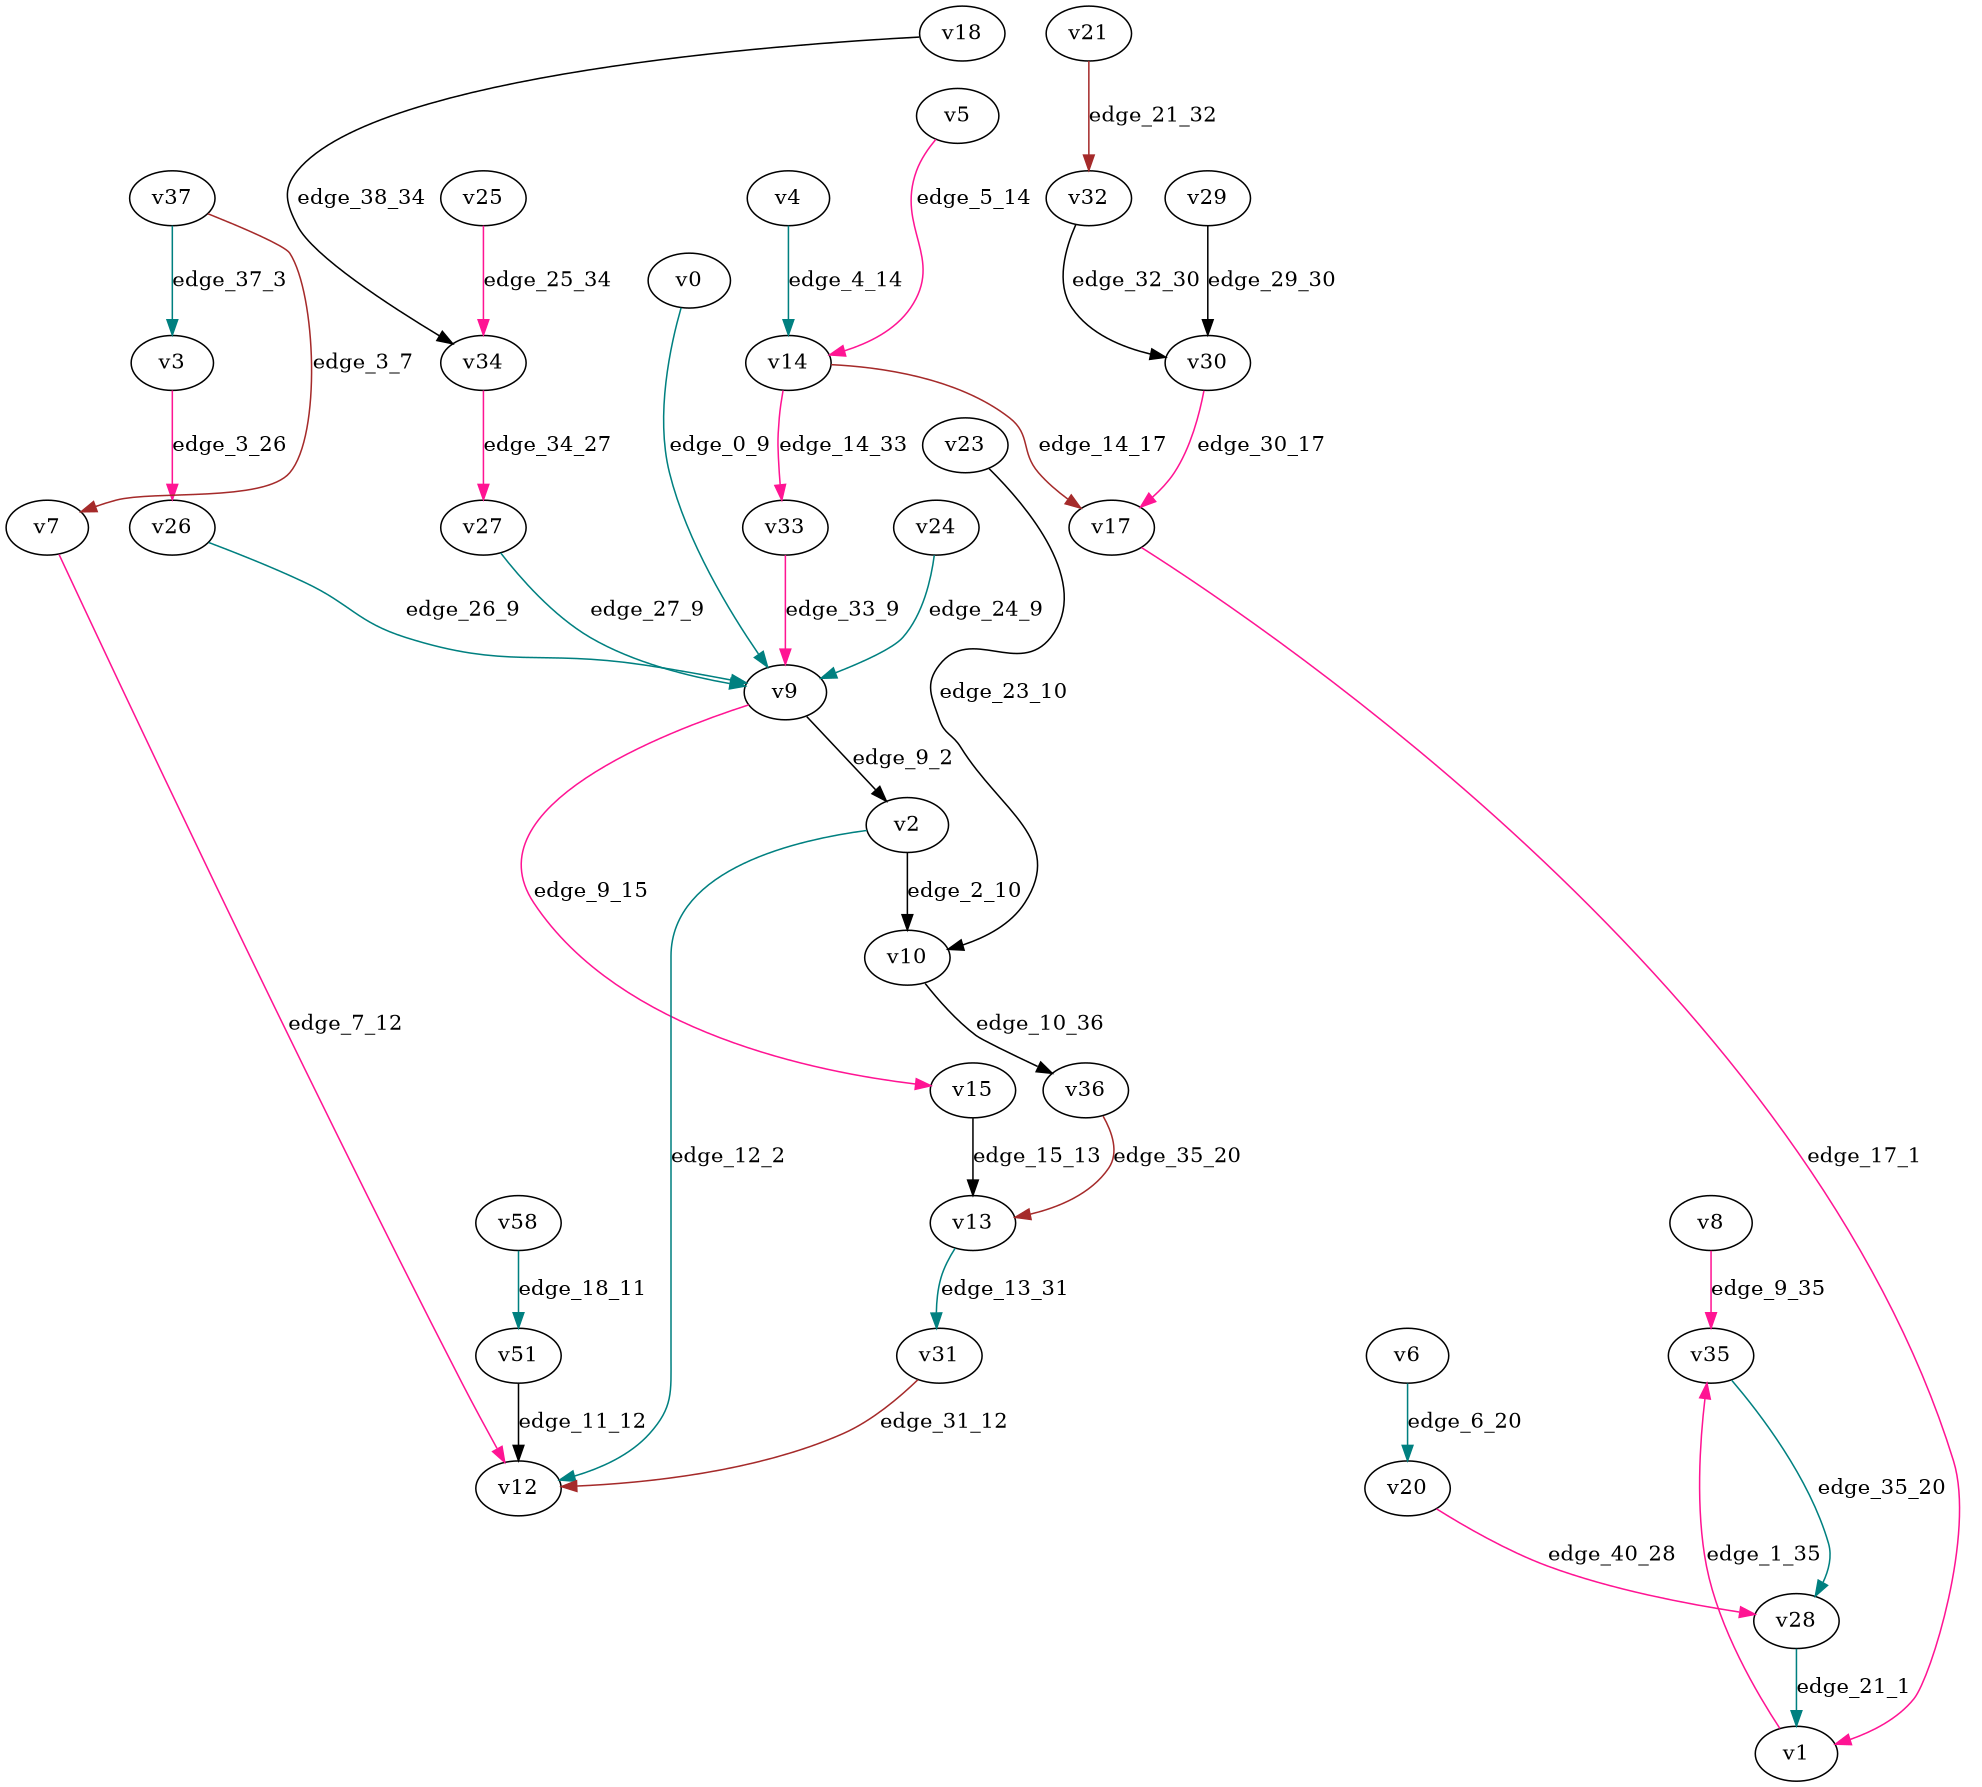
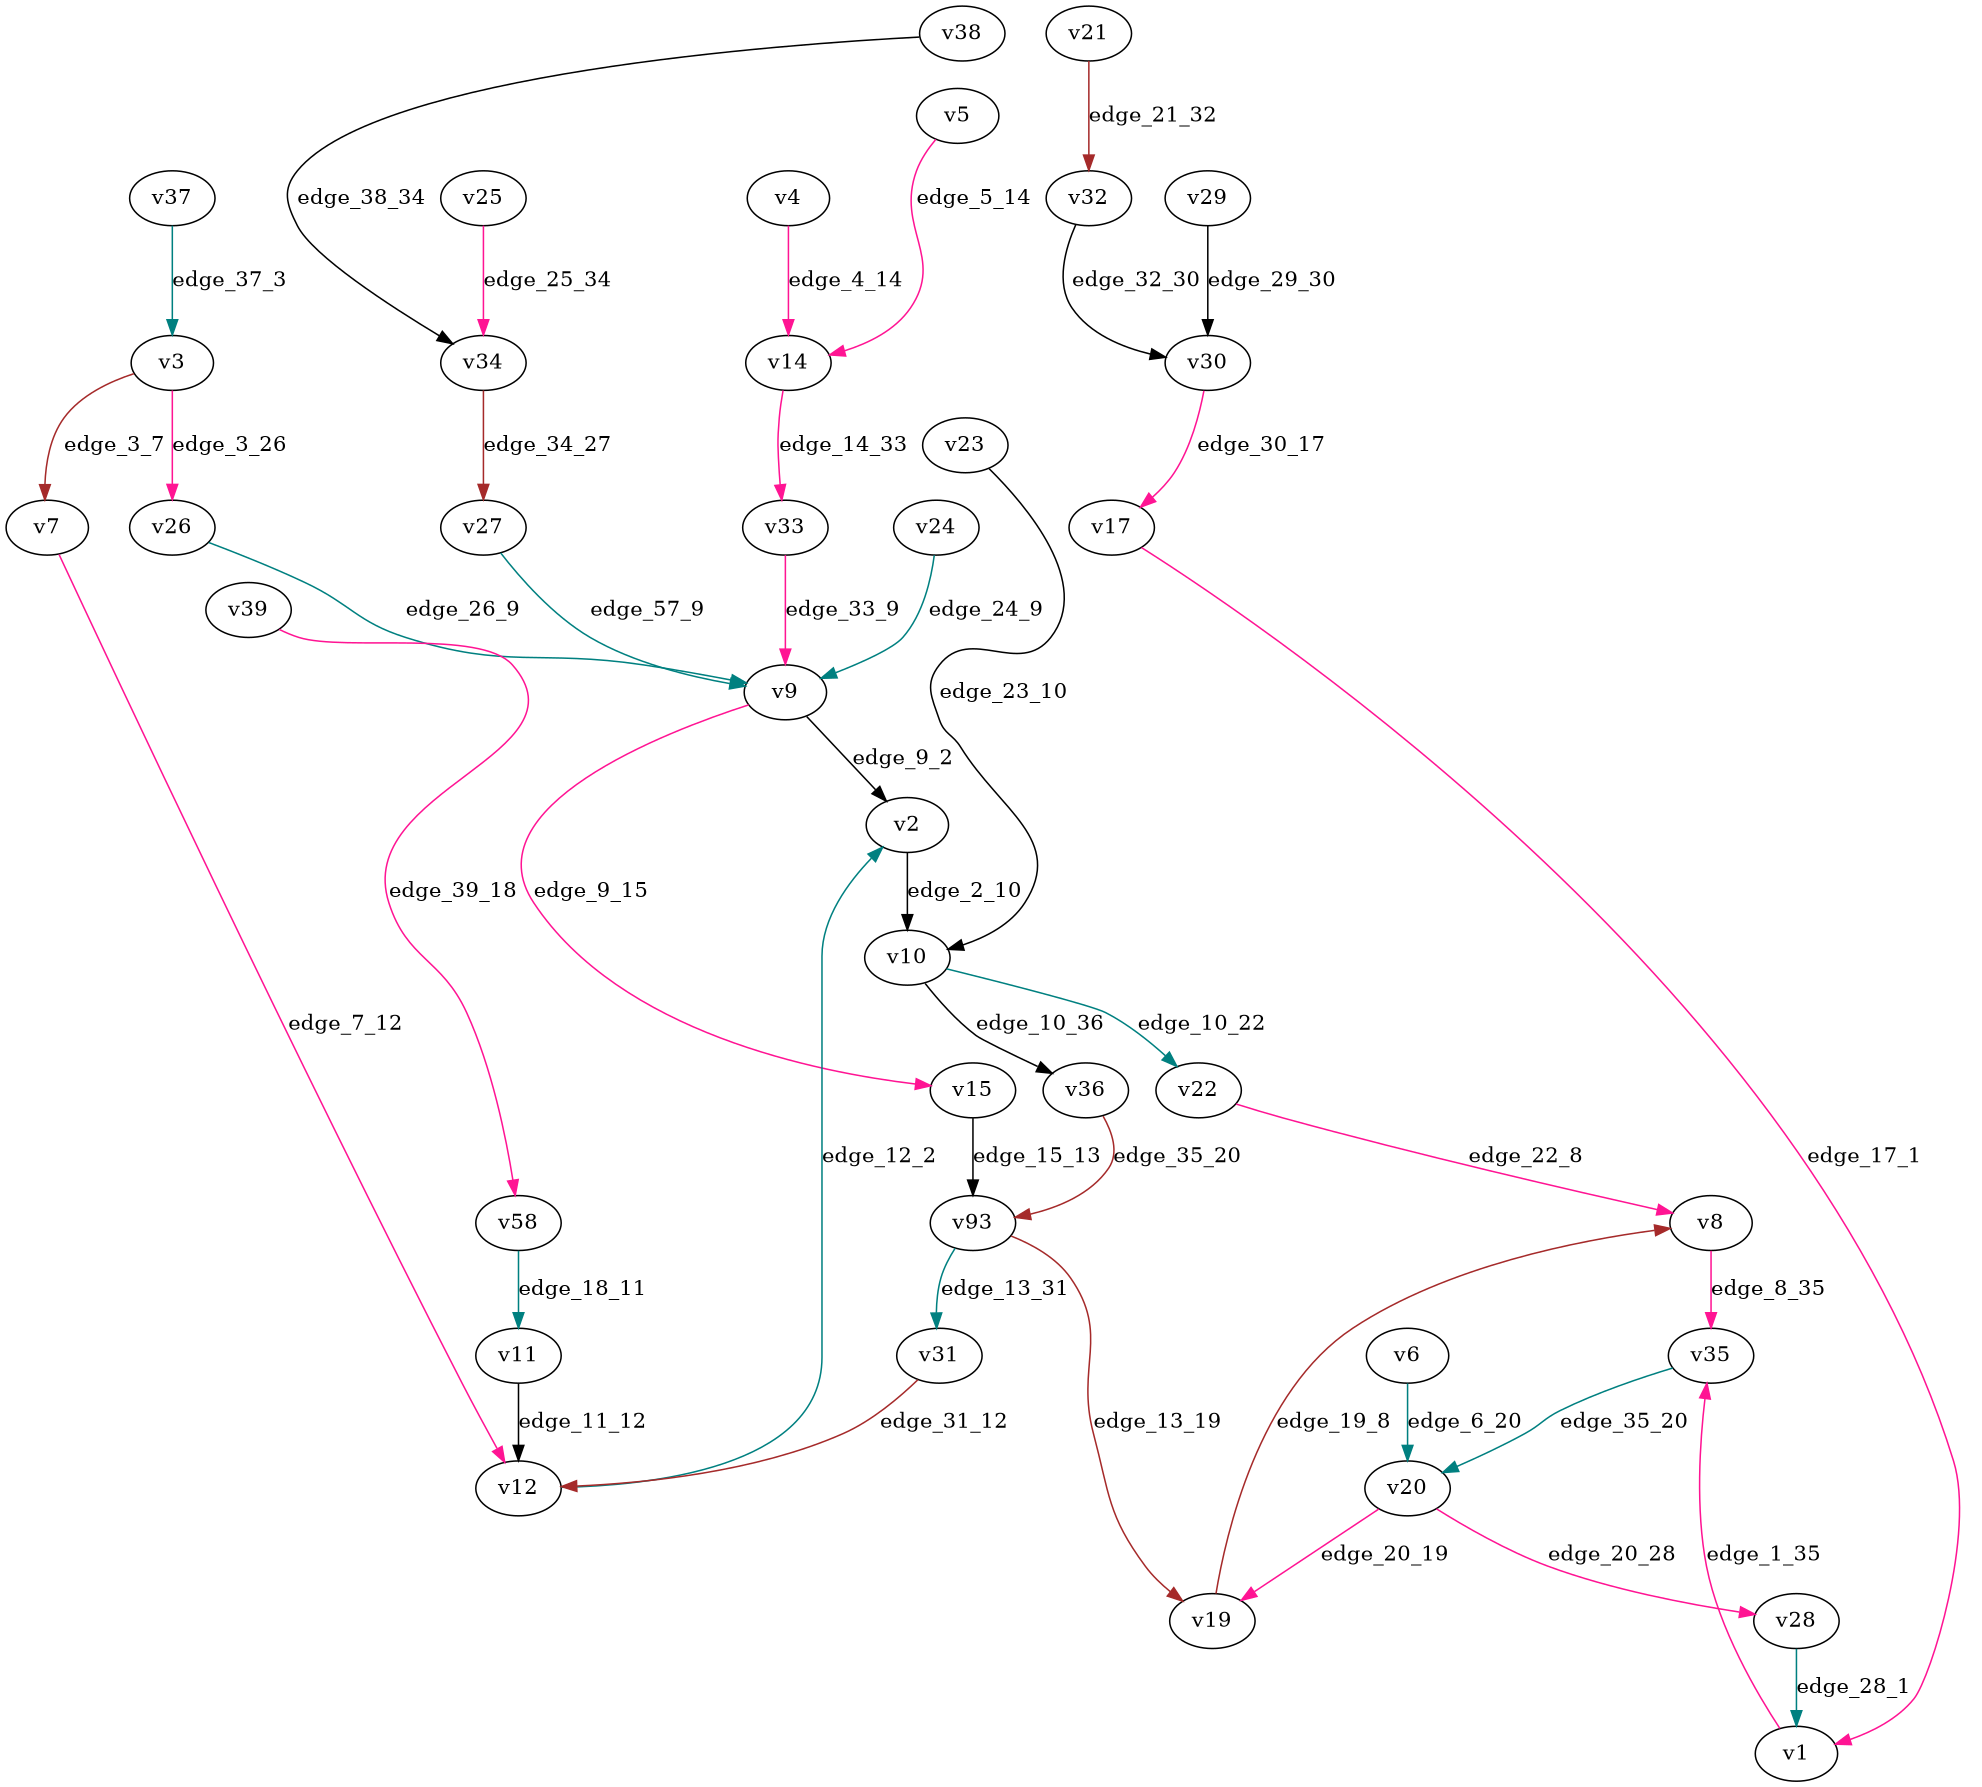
(962, 34) -> (962, 34)
(788, 273) -> (788, 273)
(689, 281) -> none
(973, 396) -> none
(308, 418) -> (68, 413)
(483, 437) -> (483, 437)
none -> (249, 610)
(648, 610) -> (648, 610)
none -> (1199, 1090)
(671, 1115) -> (822, 1260)
(973, 1223) -> (973, 1223)
(1769, 1289) -> (1769, 1289)
(518, 1356) -> (518, 1356)
(1799, 1475) -> (1561, 1410)
(1613, 1555) -> (1613, 1555)
none -> (1212, 1621)
(1854, 1687) -> (1854, 1687)
